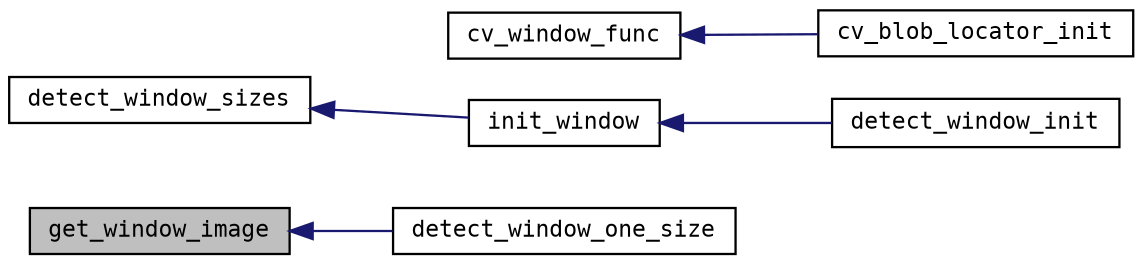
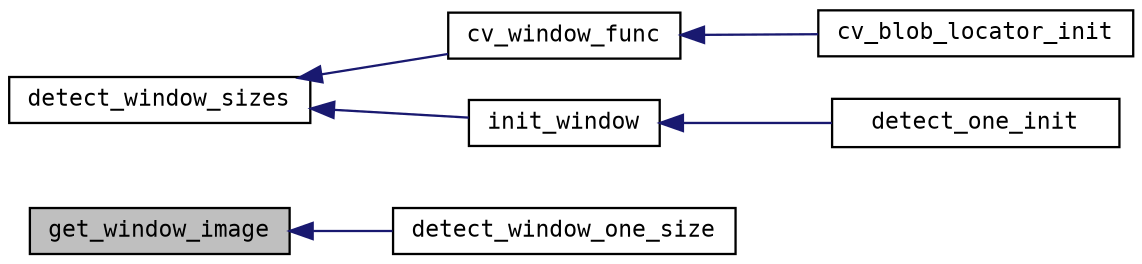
none -> (385, 64)
(976, 123) -> (976, 123)
